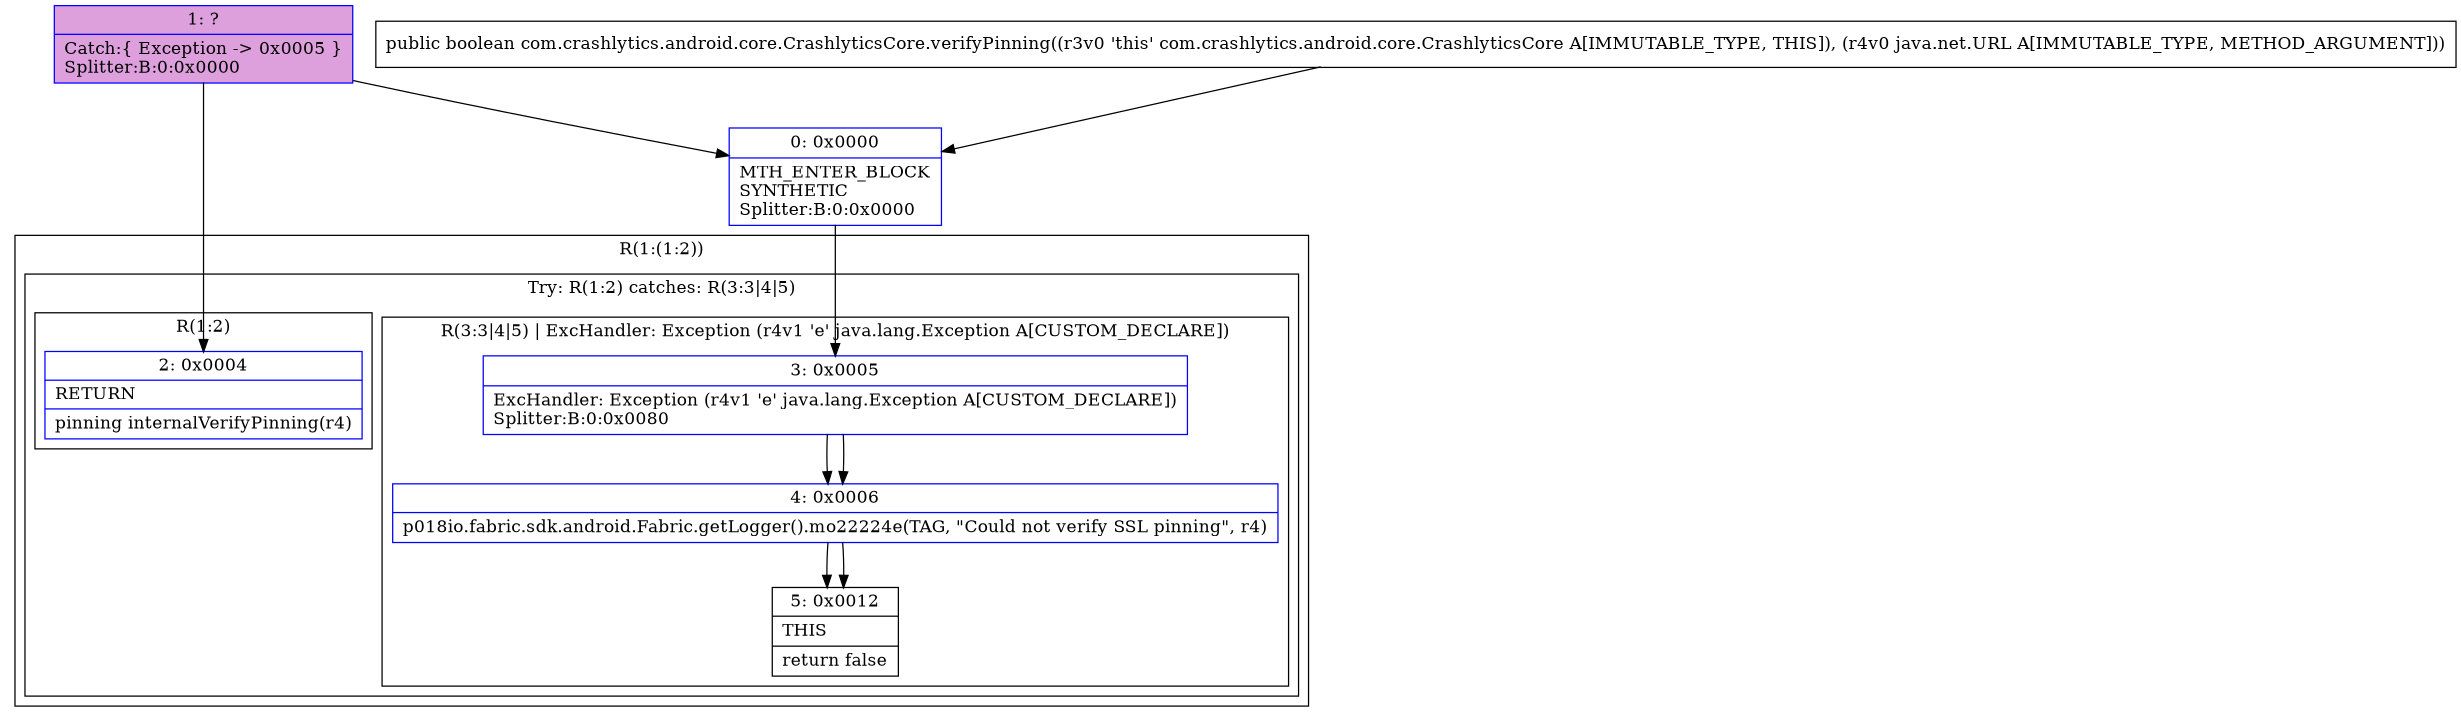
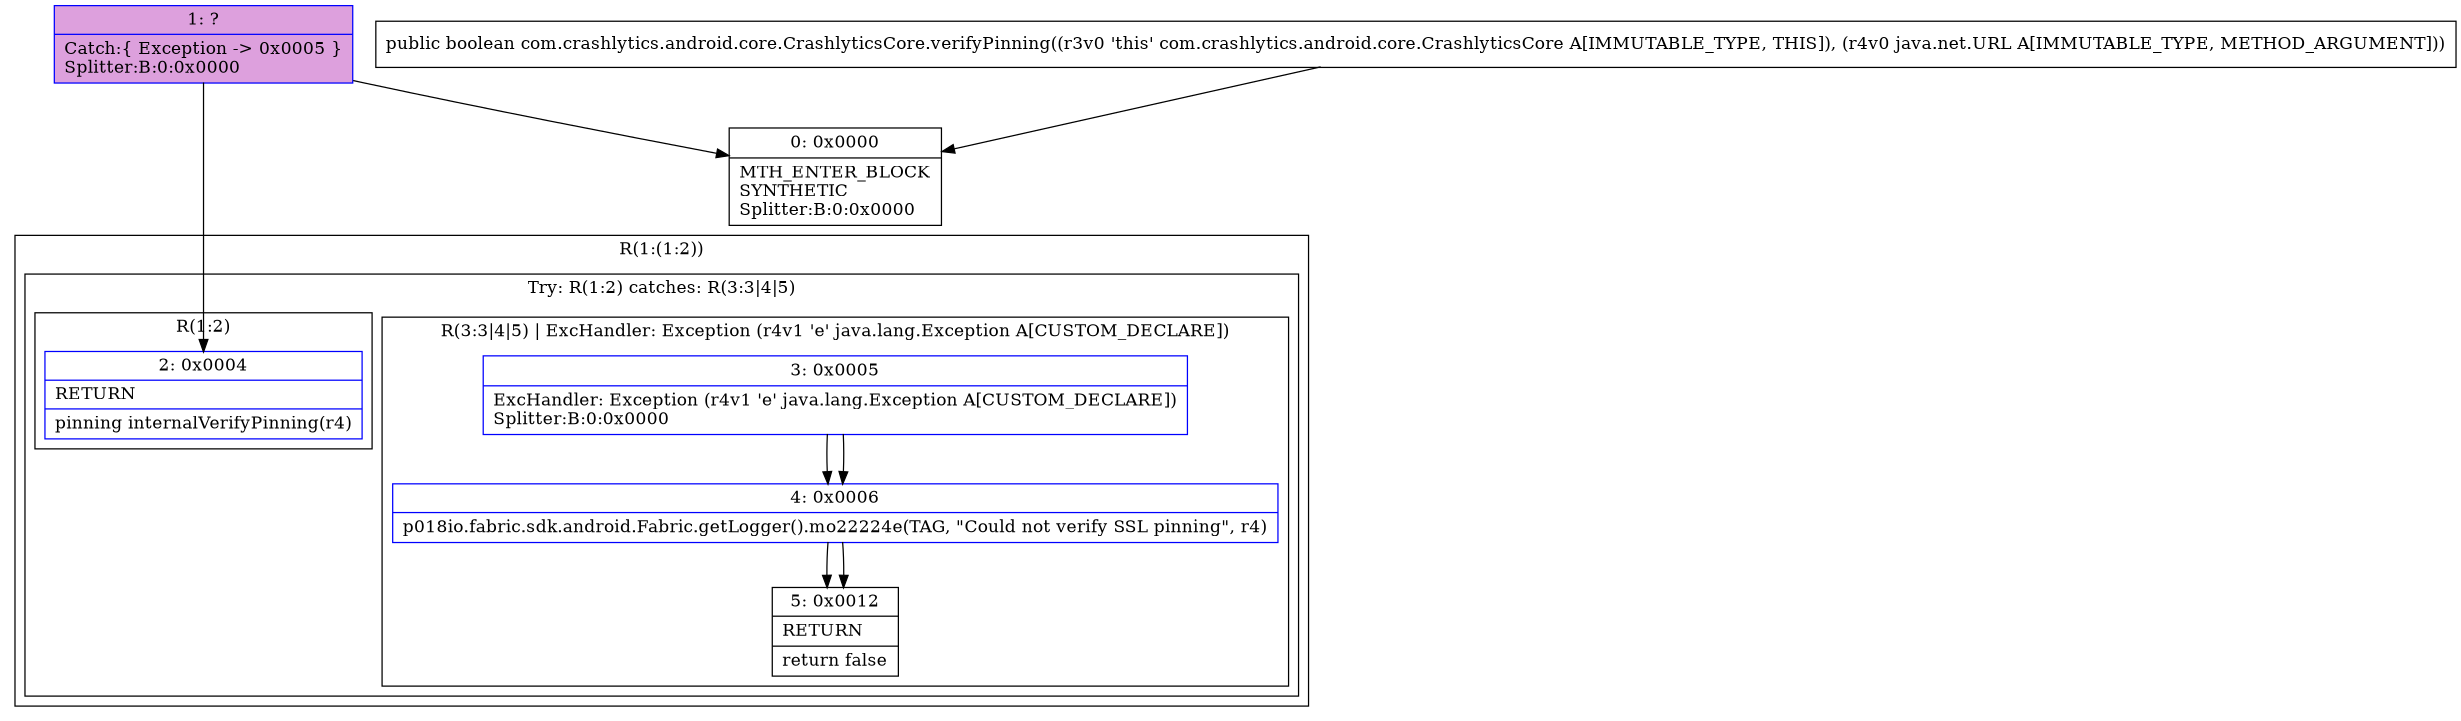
(835, 177) -> (835, 177)
(835, 284) -> none
(582, 419) -> (582, 419)
(805, 631) -> (823, 631)
